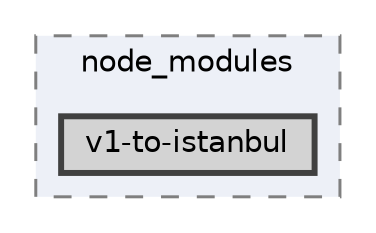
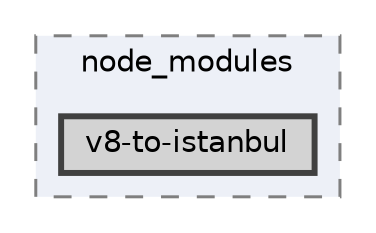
(188, 145) -> (188, 145)
